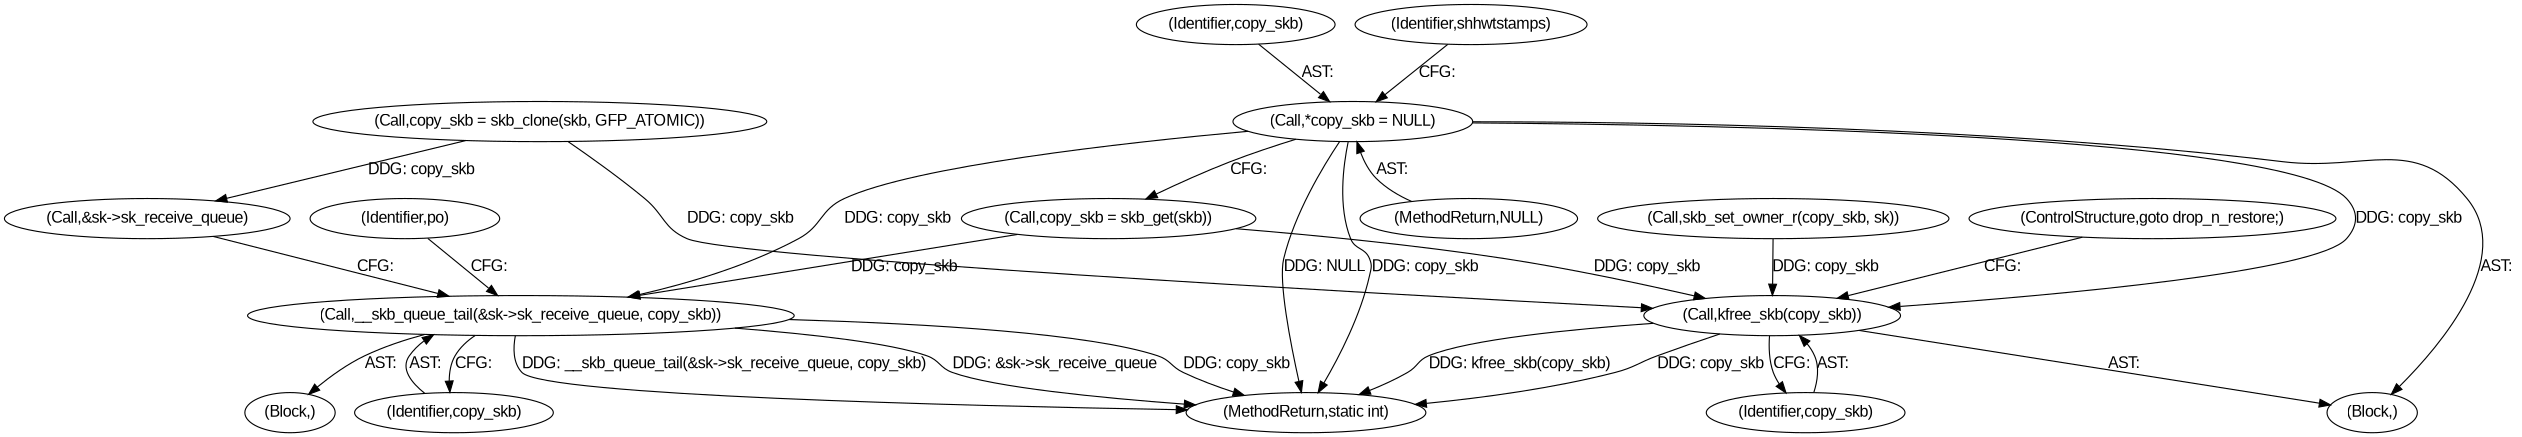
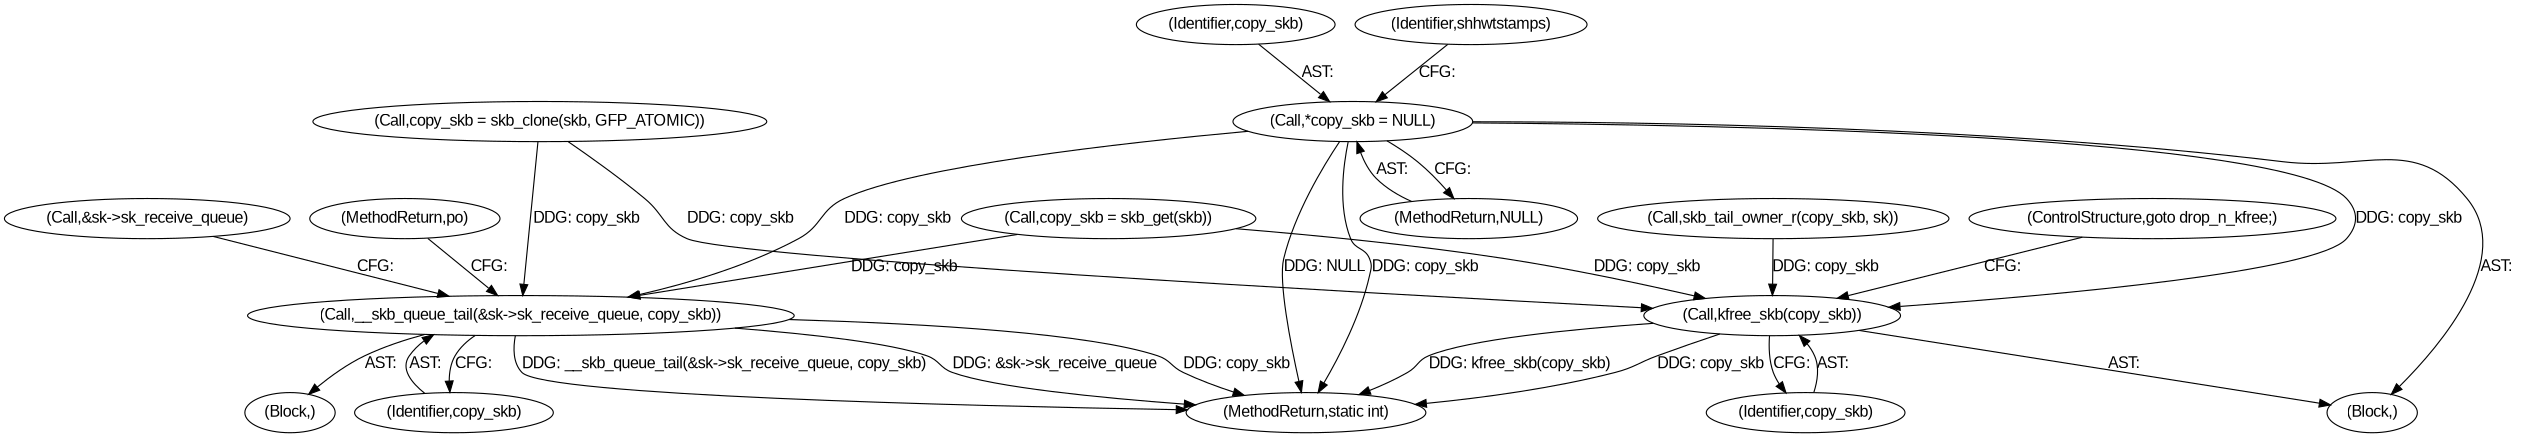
(1225, 164) -> (1419, 163)
(346, 169) -> (531, 213)
(405, 219) -> (405, 219)
(1773, 219) -> (1773, 219)
(2152, 219) -> (2152, 219)
